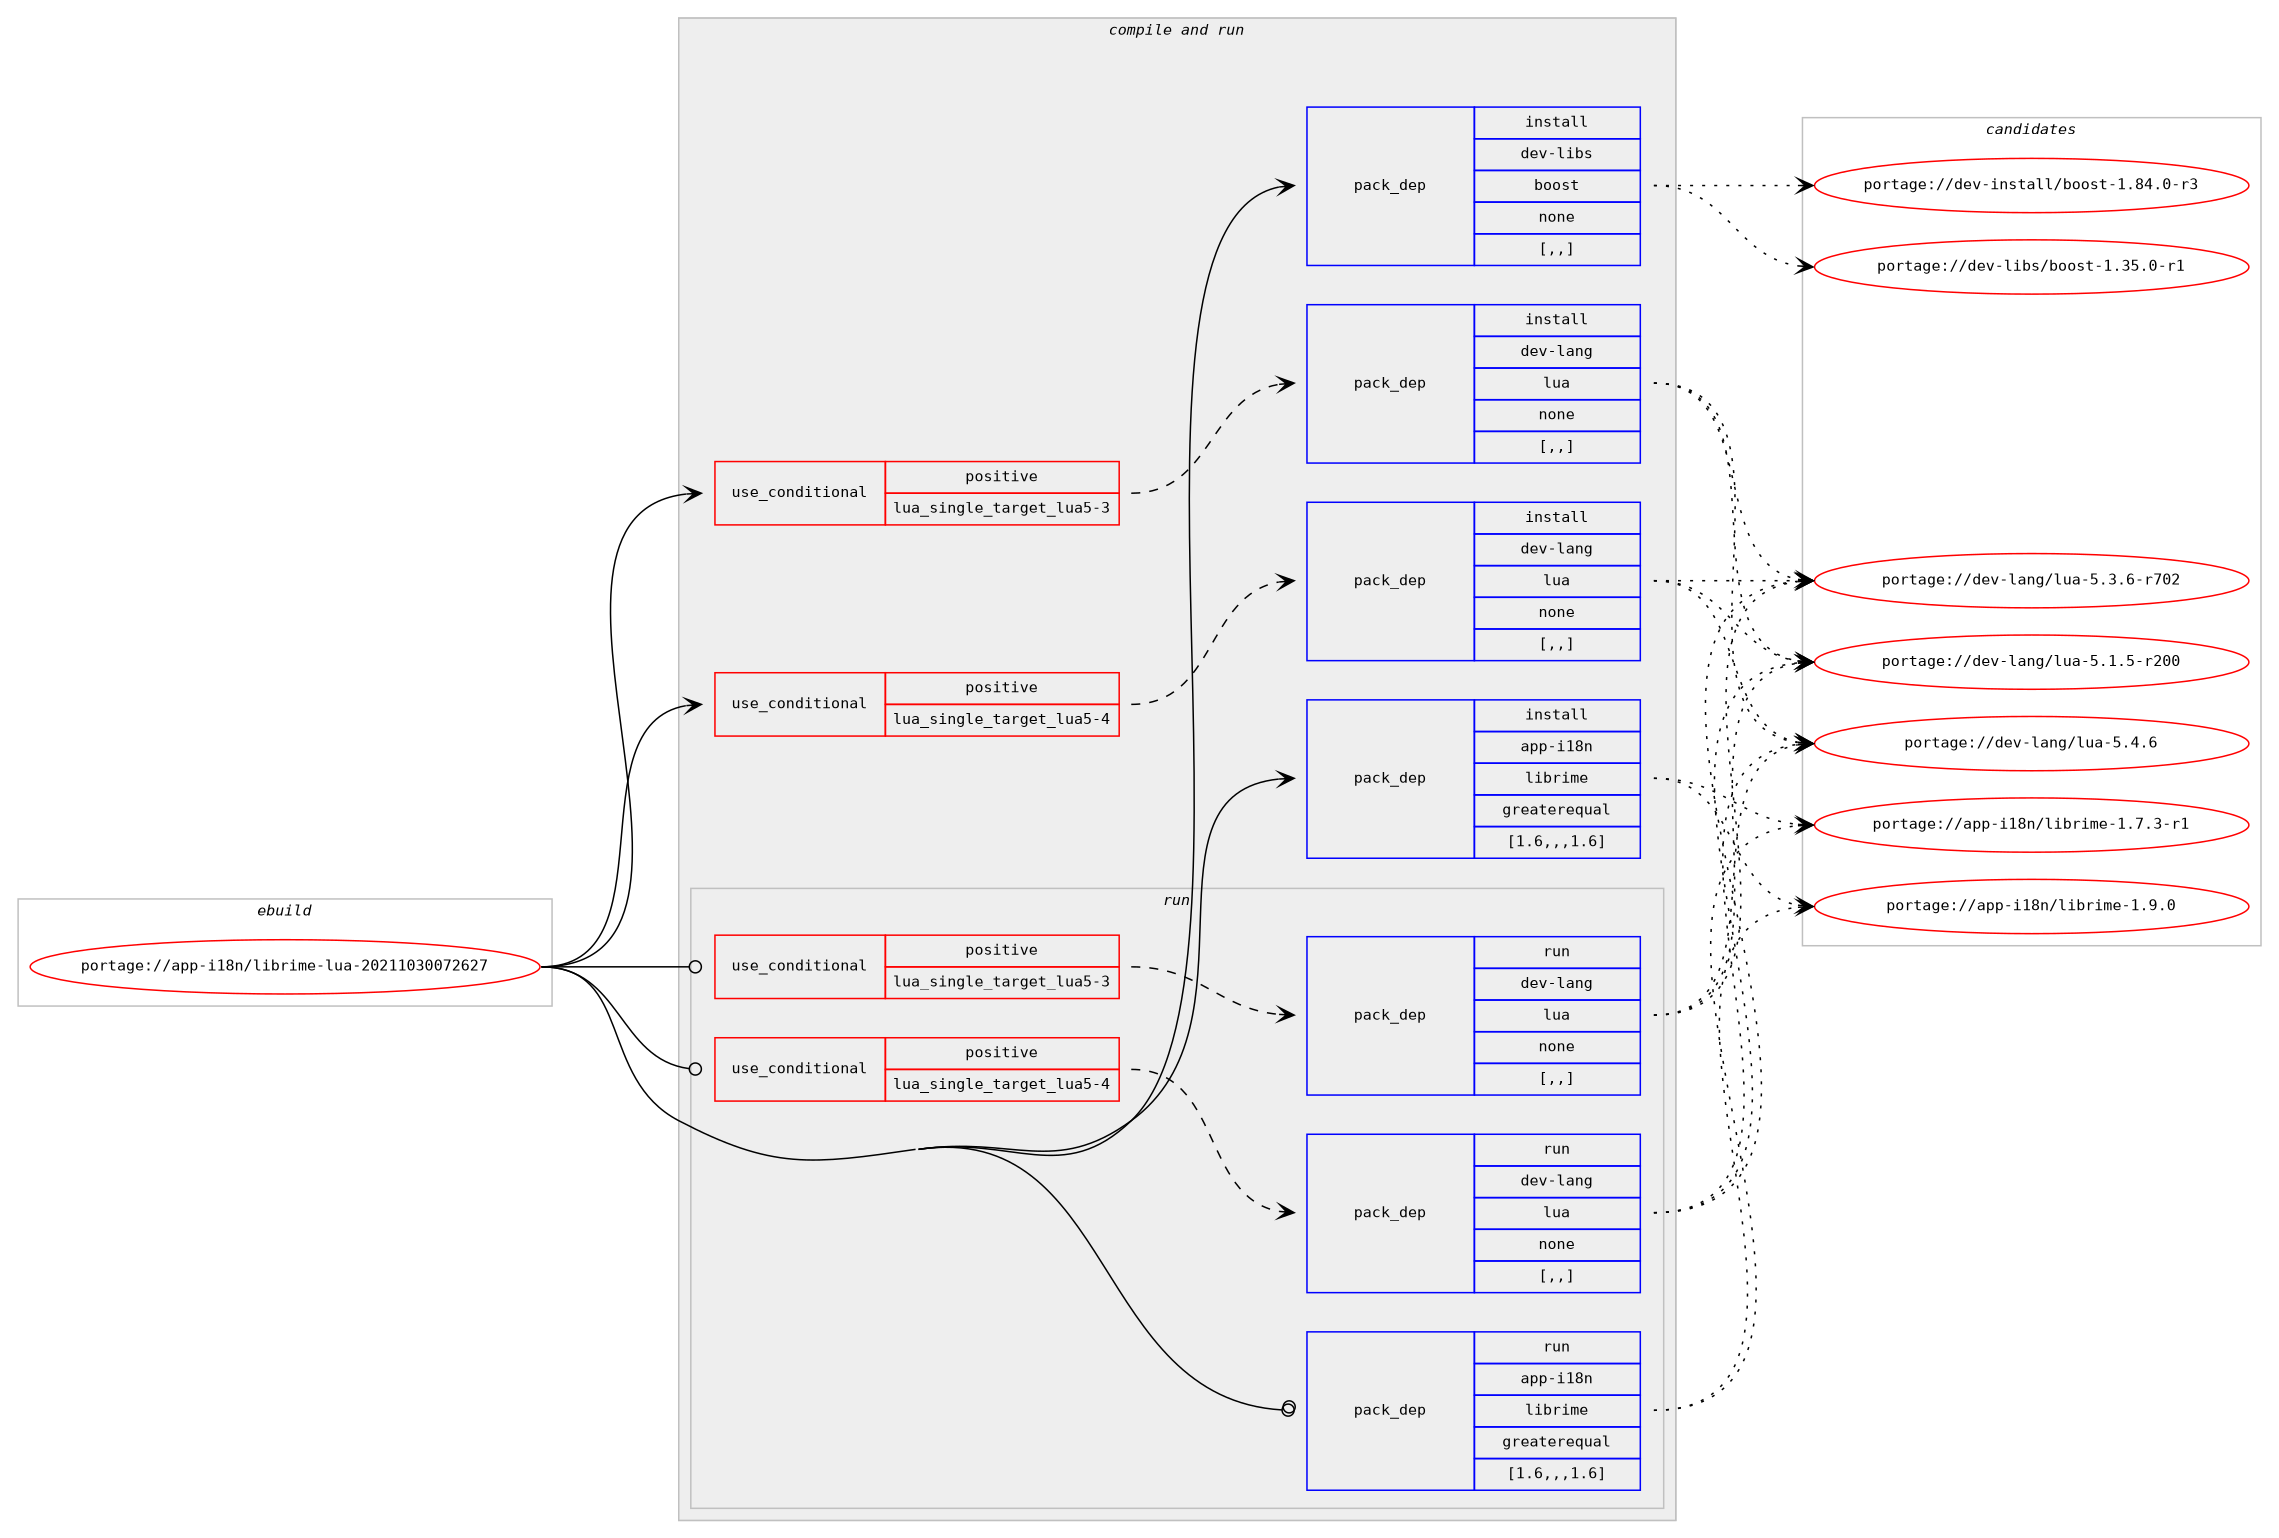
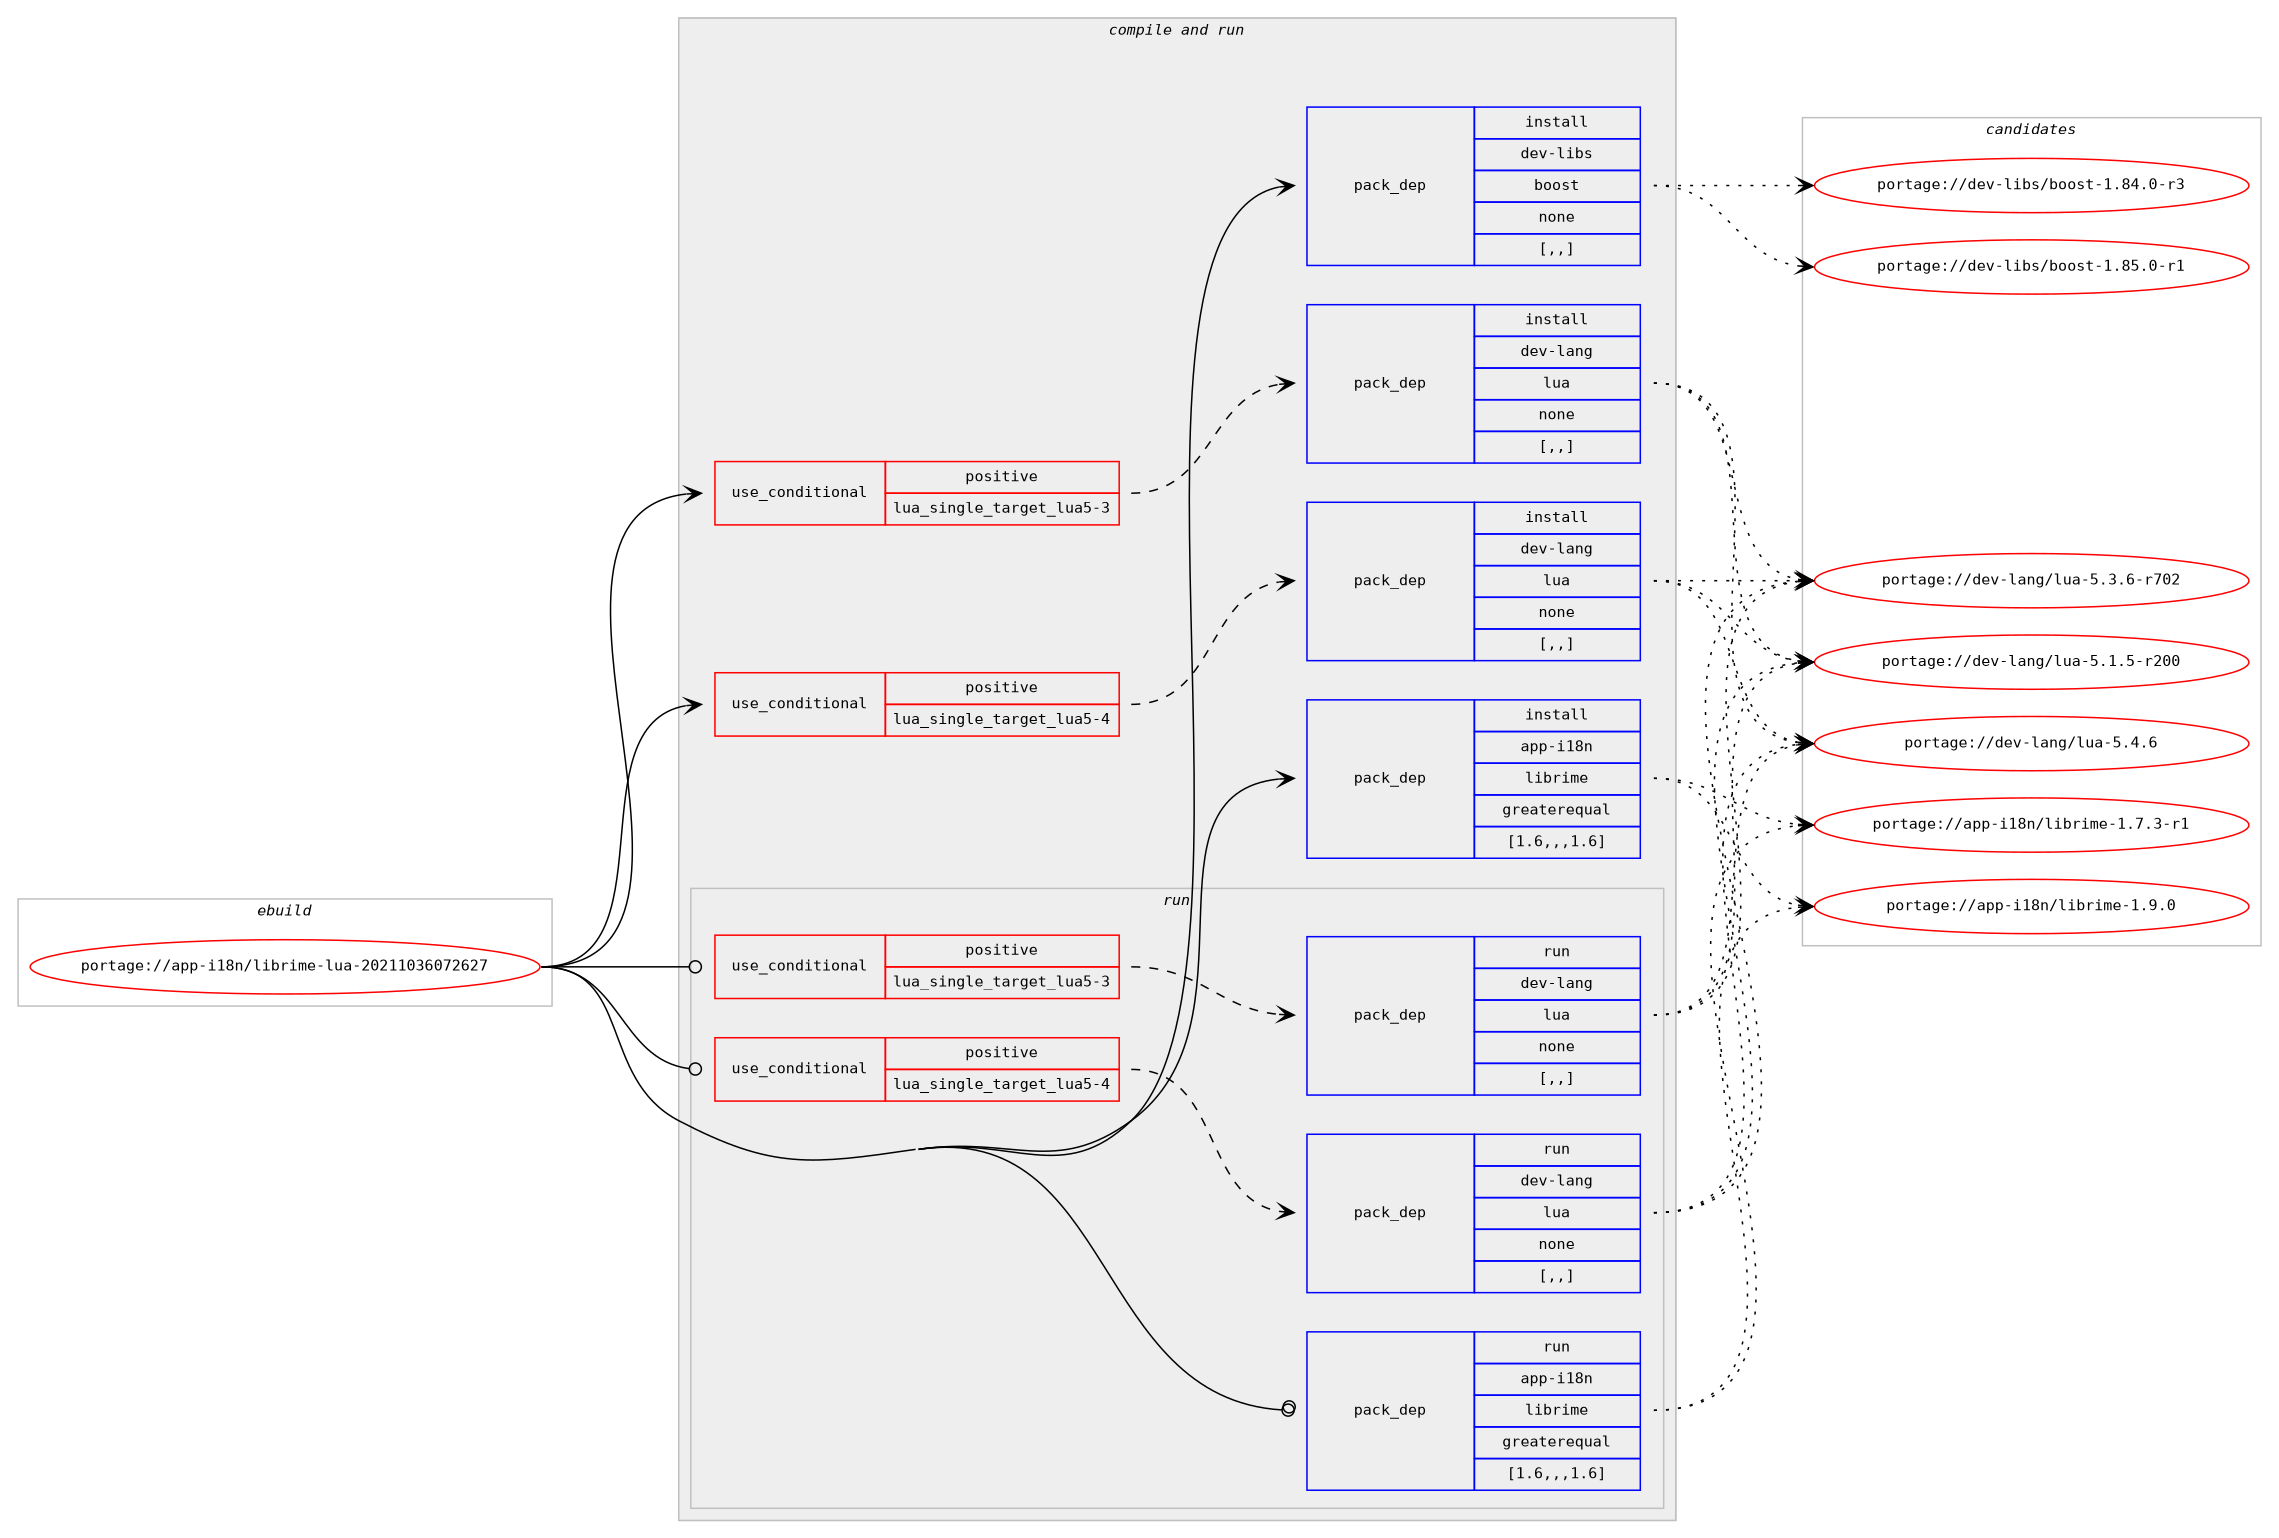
(2032, 186) -> (2032, 186)
(2032, 267) -> (2032, 267)
(285, 967) -> (285, 967)
